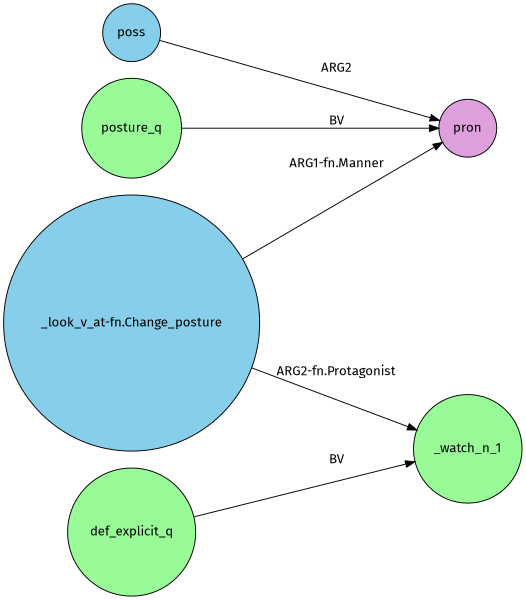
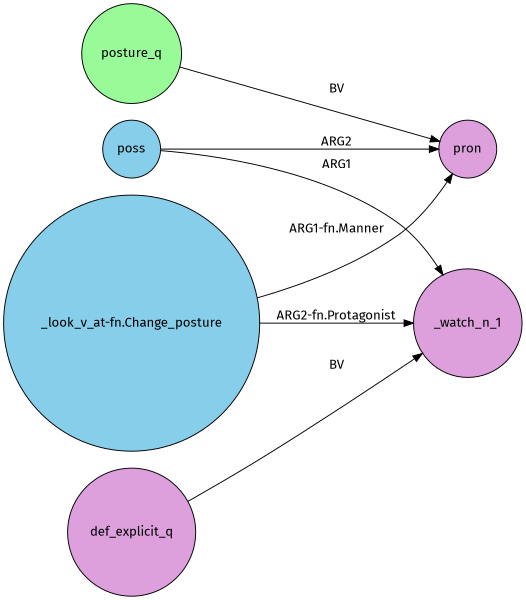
none -> (313, 181)
(468, 449) -> (468, 323)
(132, 532) -> (132, 532)
